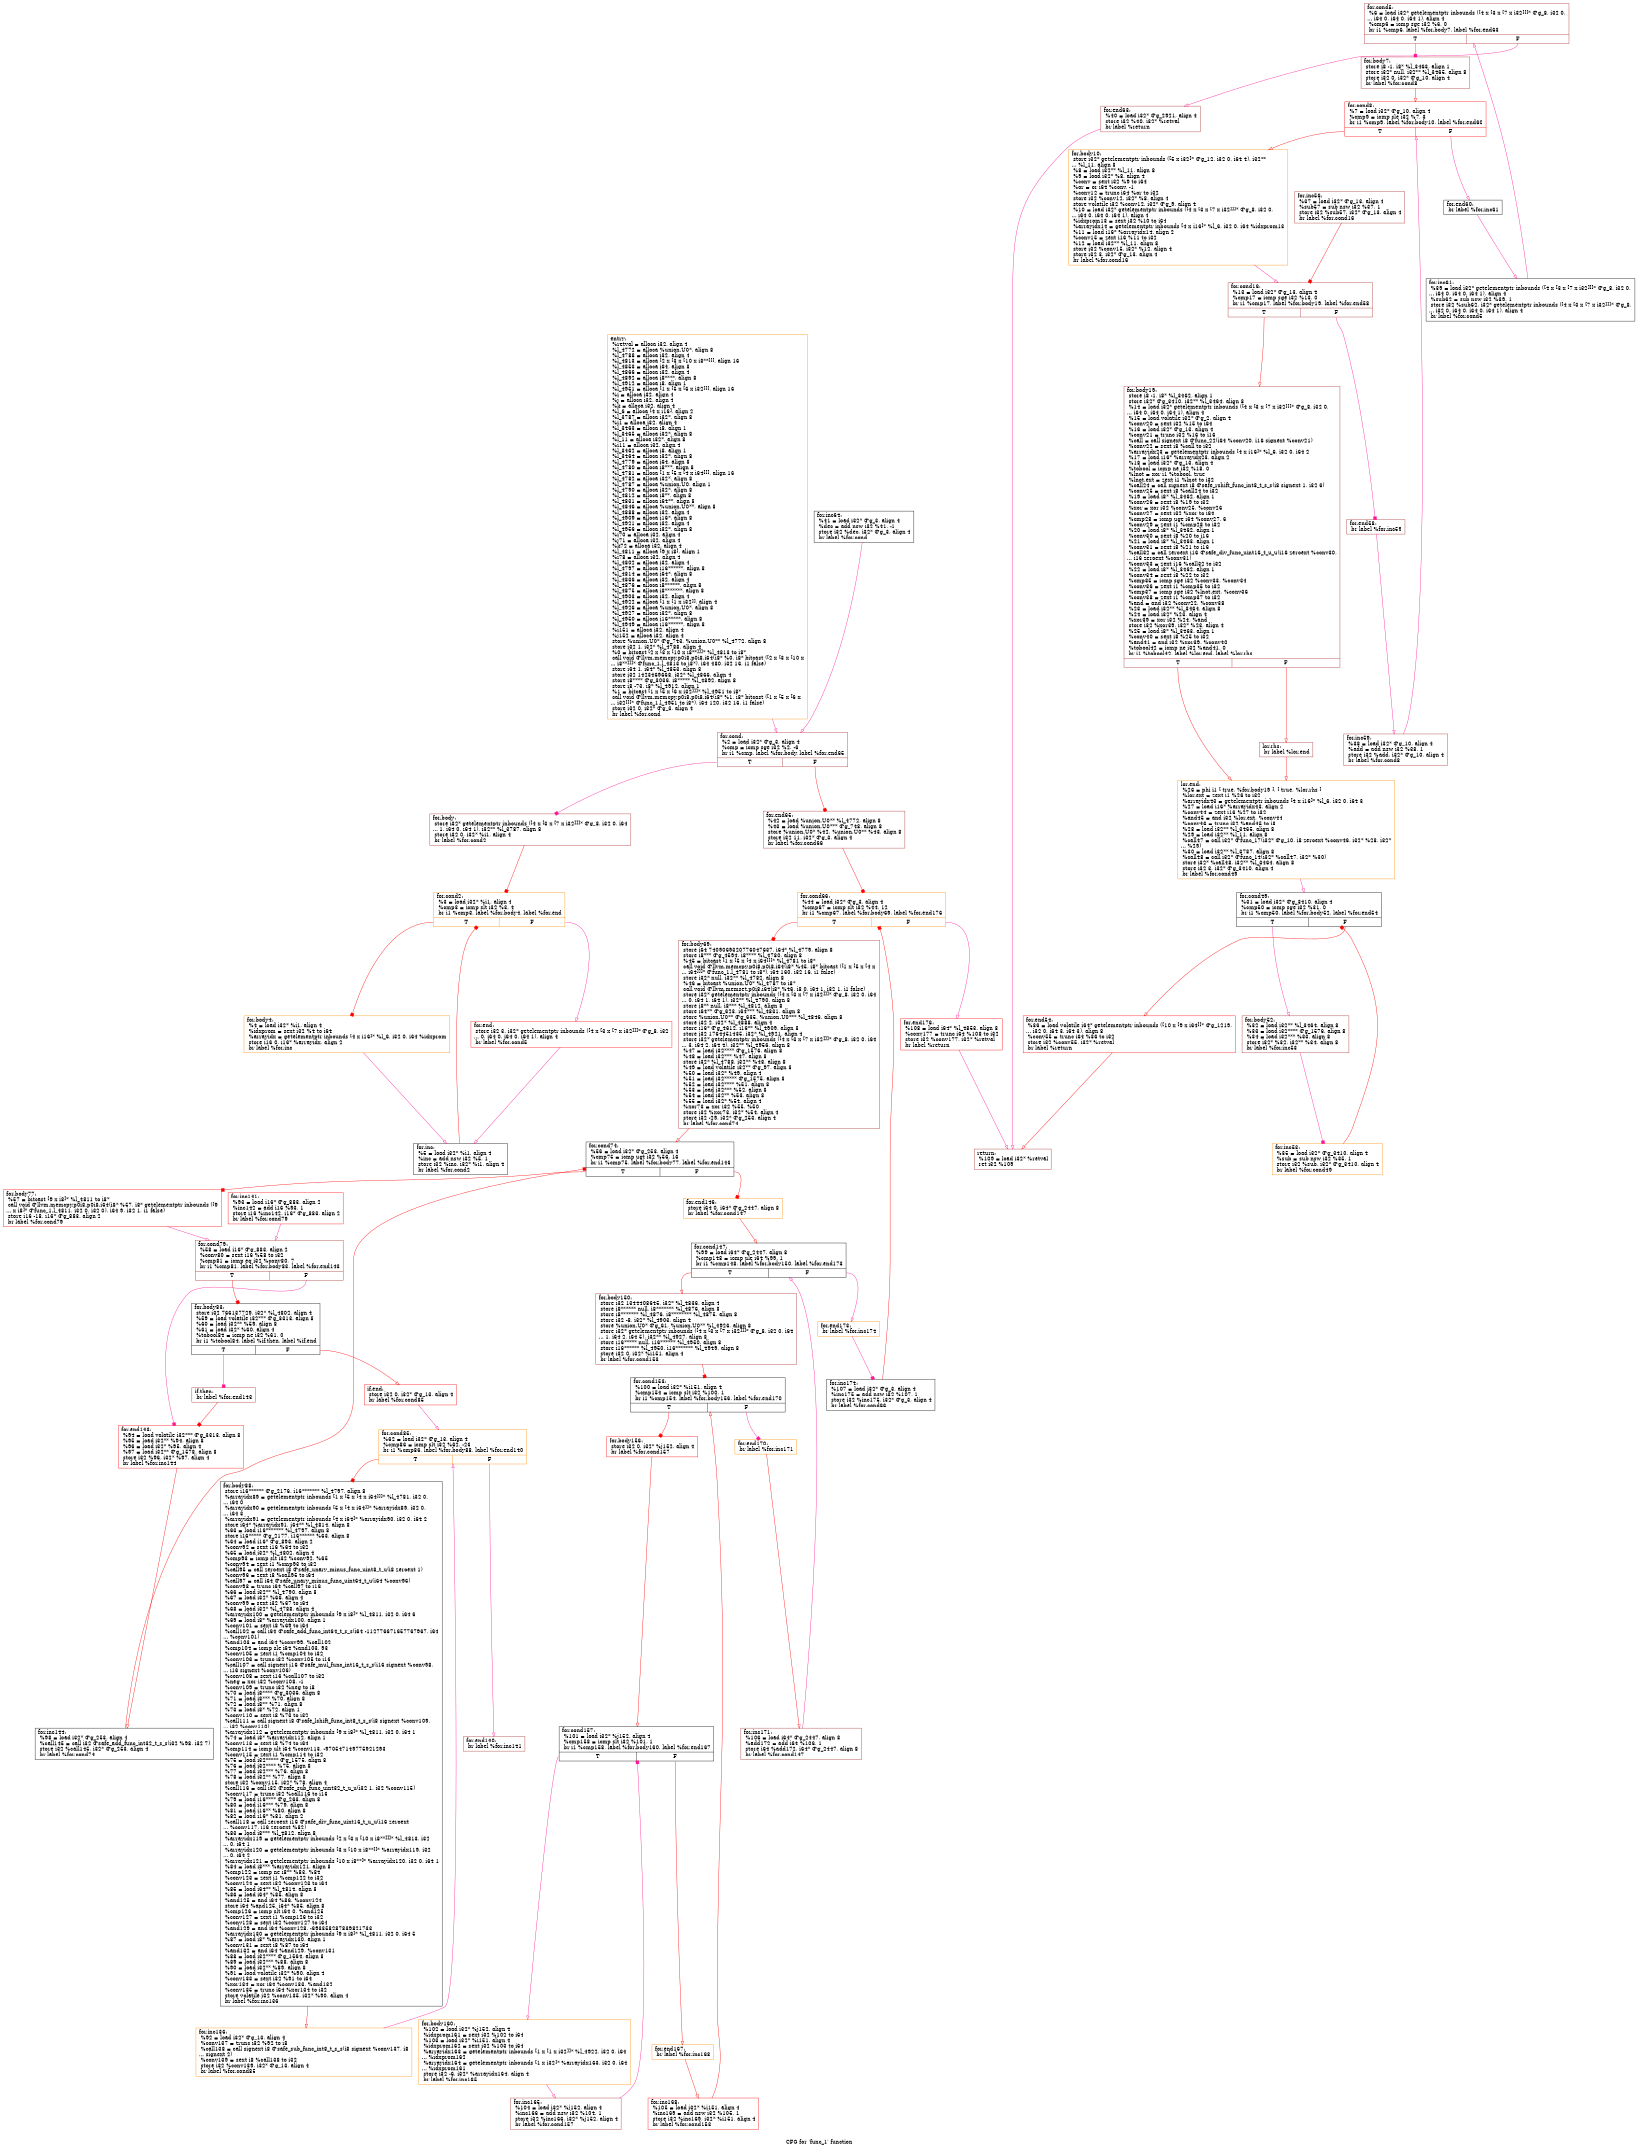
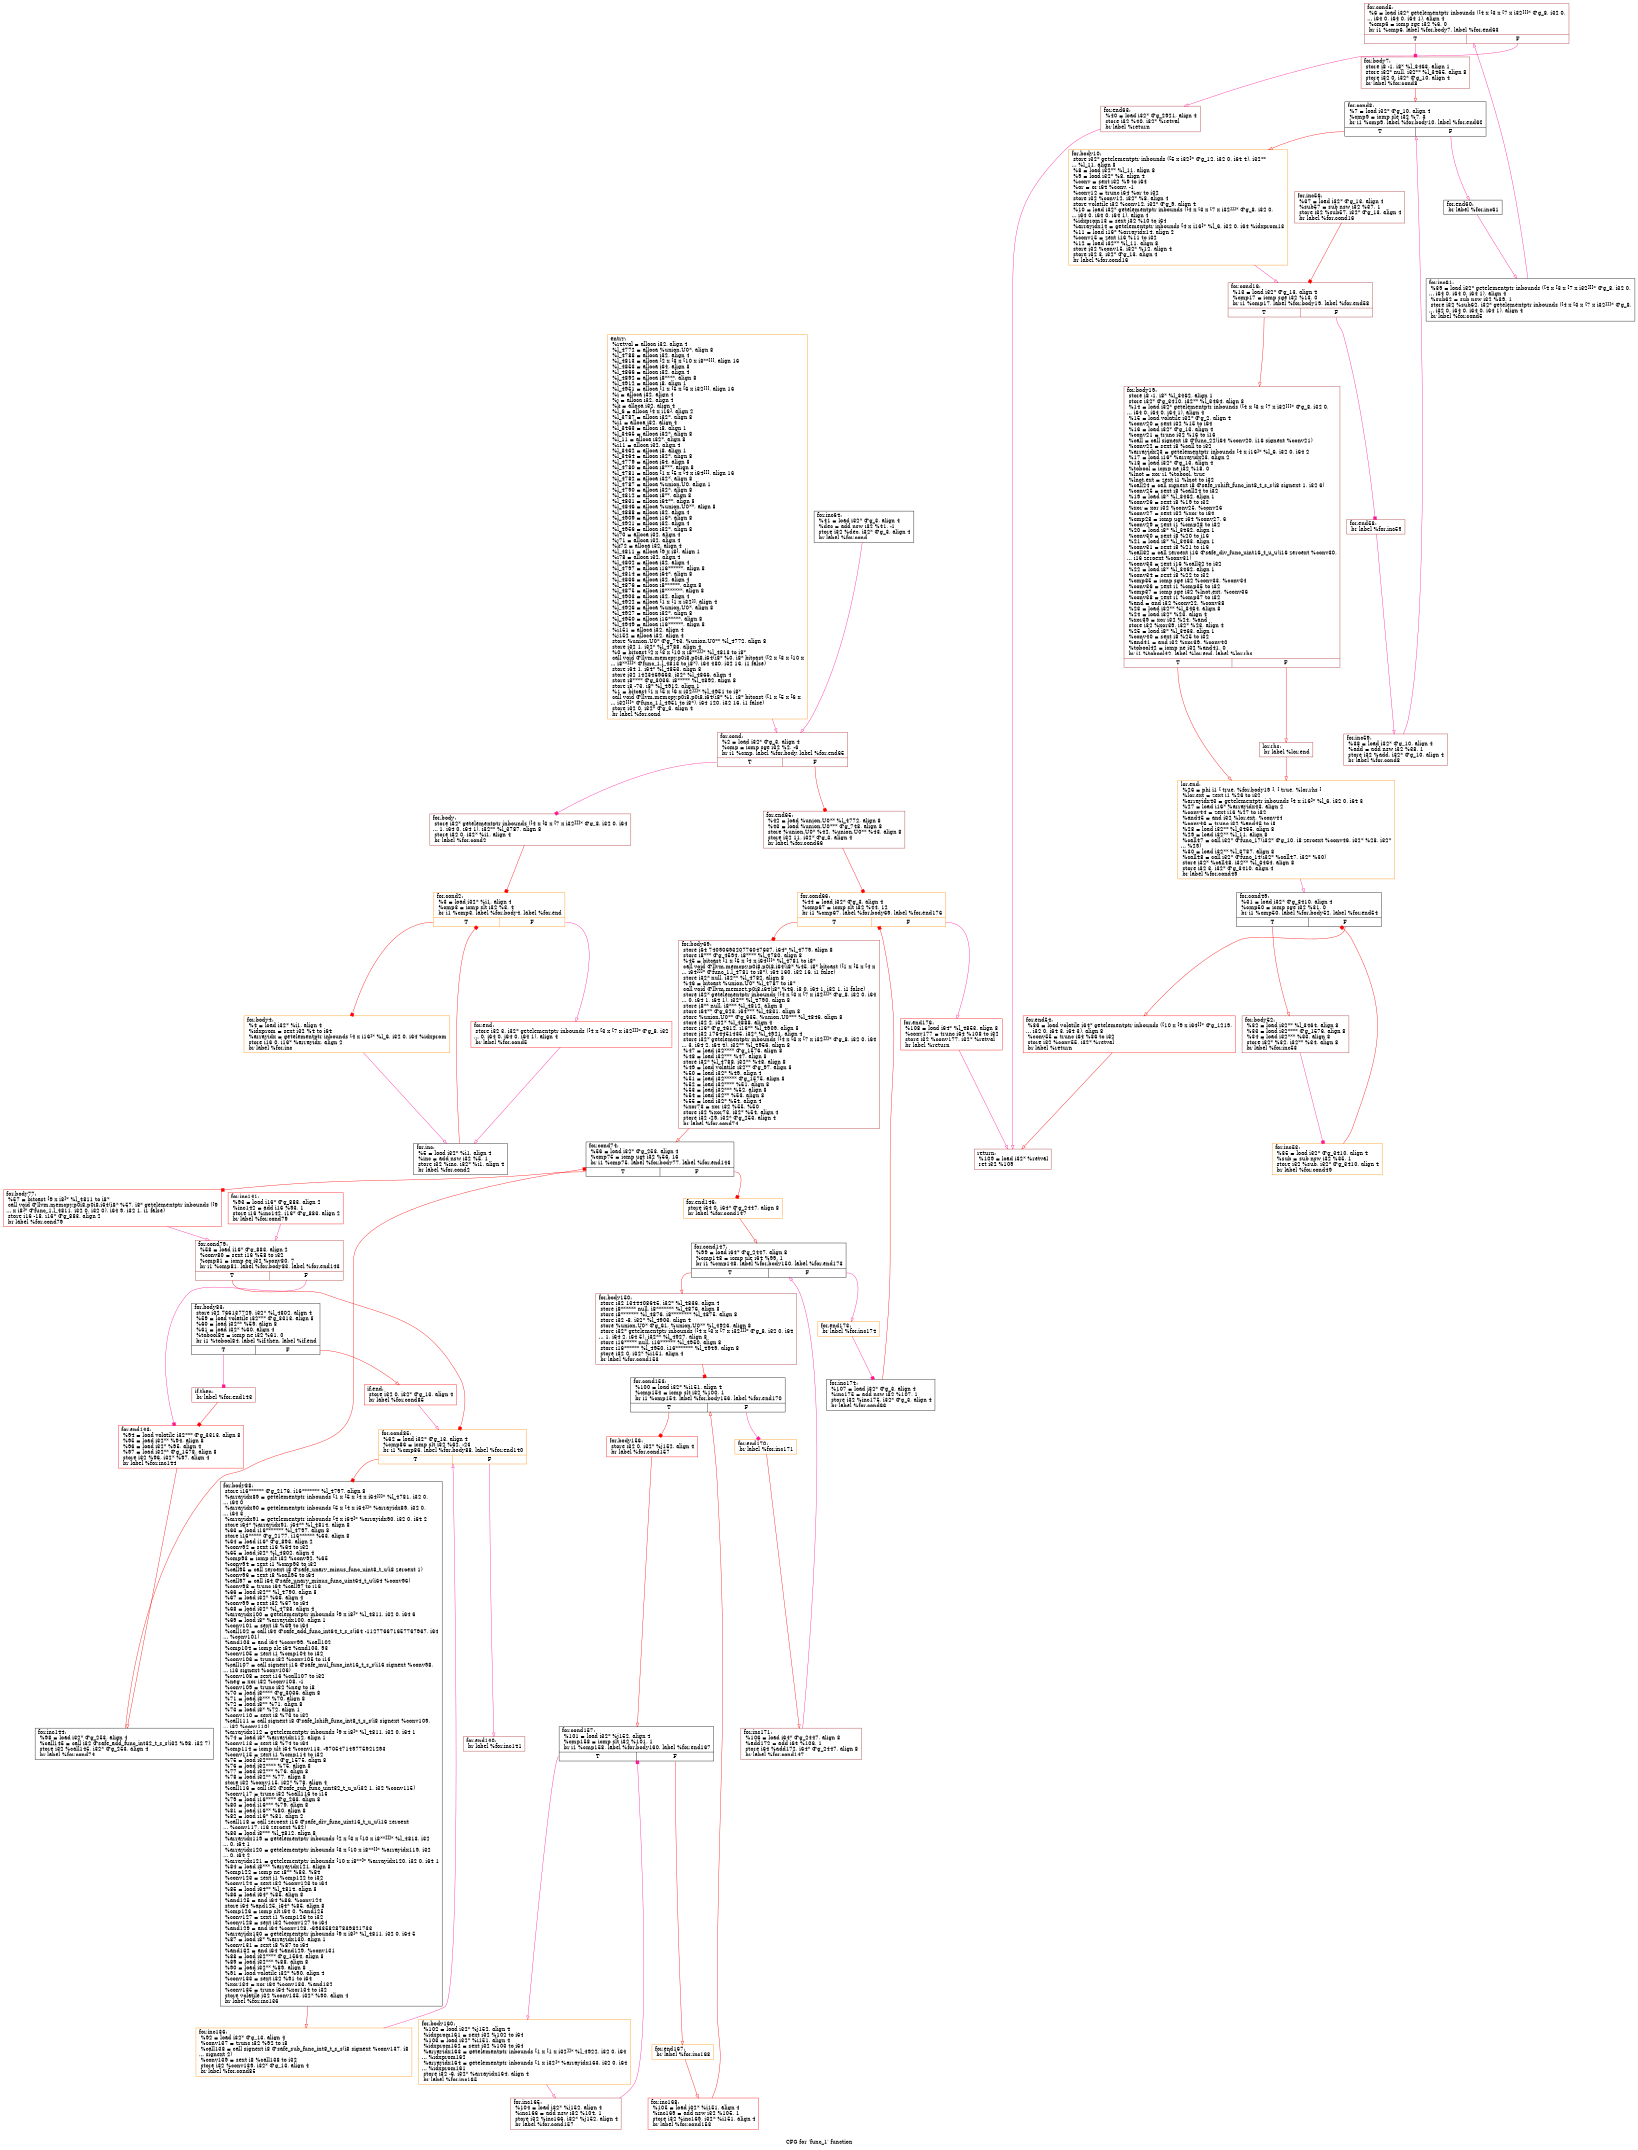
(1415, 119) -> (1415, 119)
(1277, 970) -> (1277, 970)
(233, 1290) -> (380, 1312)
